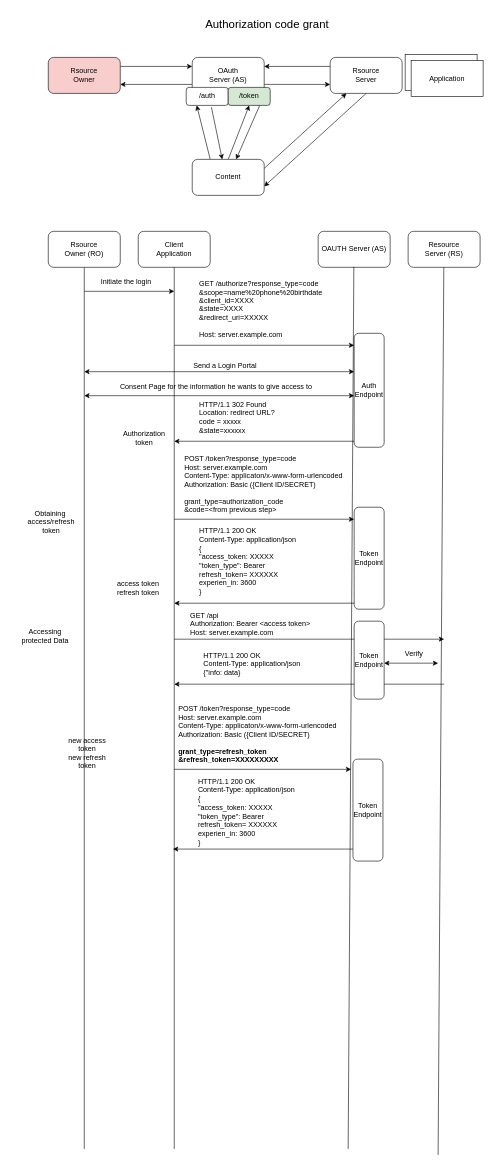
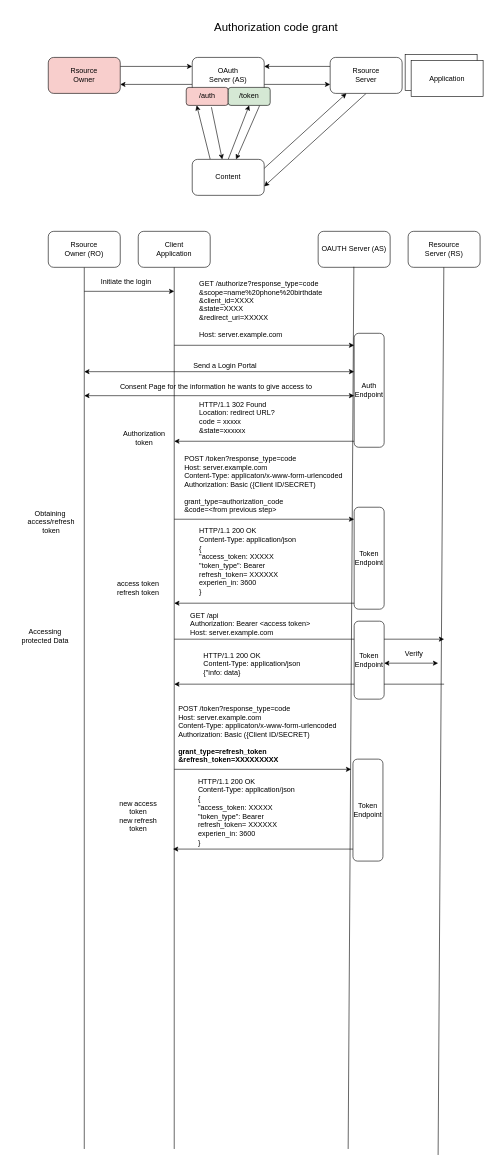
(267, 24) -> (276, 27)
(207, 96) -> (207, 96)
(87, 753) -> (138, 816)
